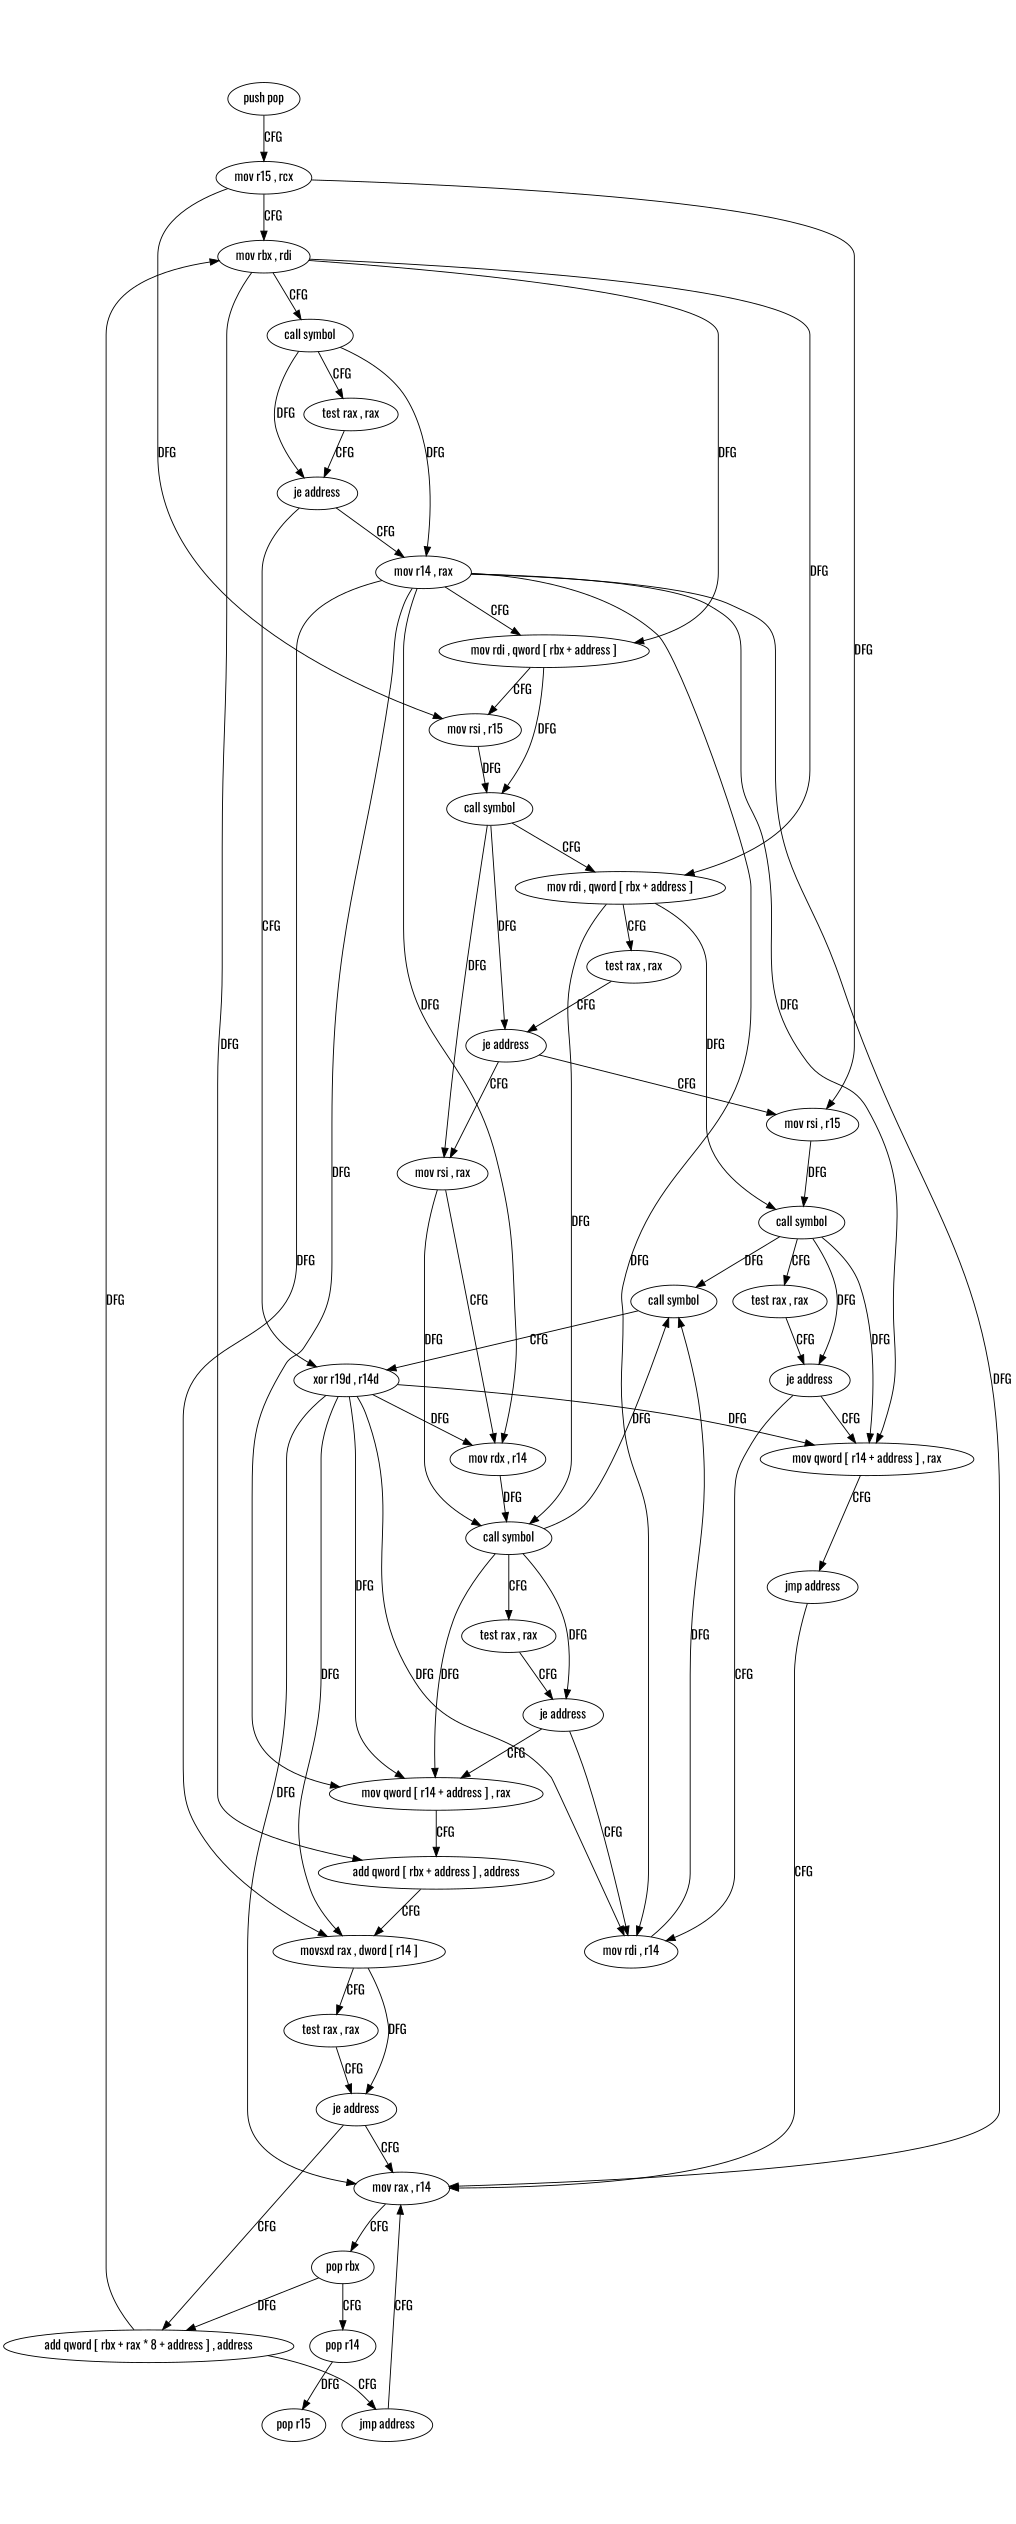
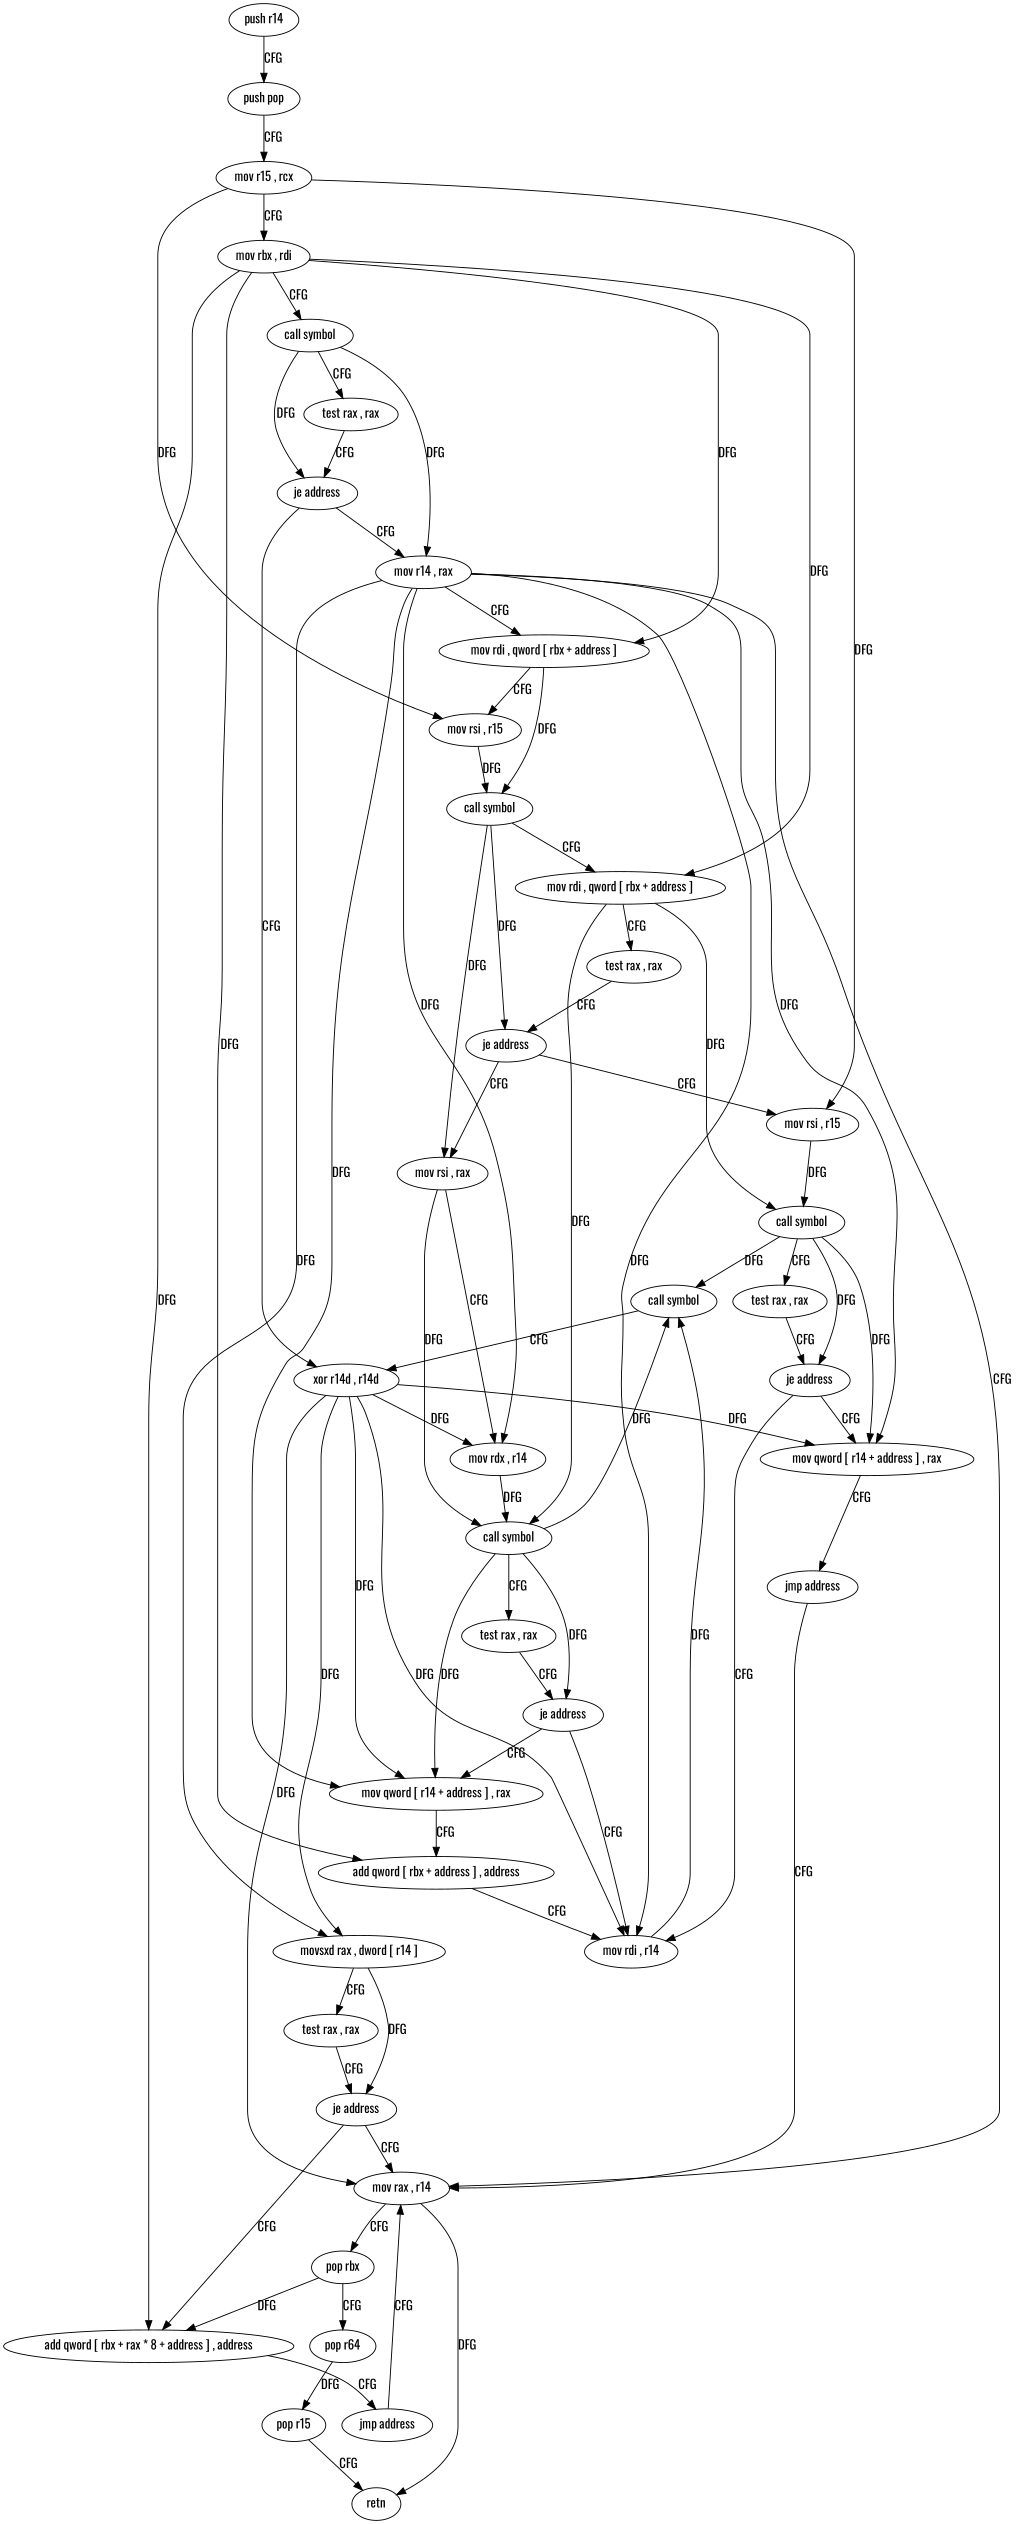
none -> (264, 20)
(106, 1267) -> (157, 1284)
(346, 1380) -> (346, 1380)
(1003, 1380) -> (1003, 1380)
(401, 1909) -> (532, 1913)
(343, 2346) -> (343, 2346)
none -> (376, 2504)
